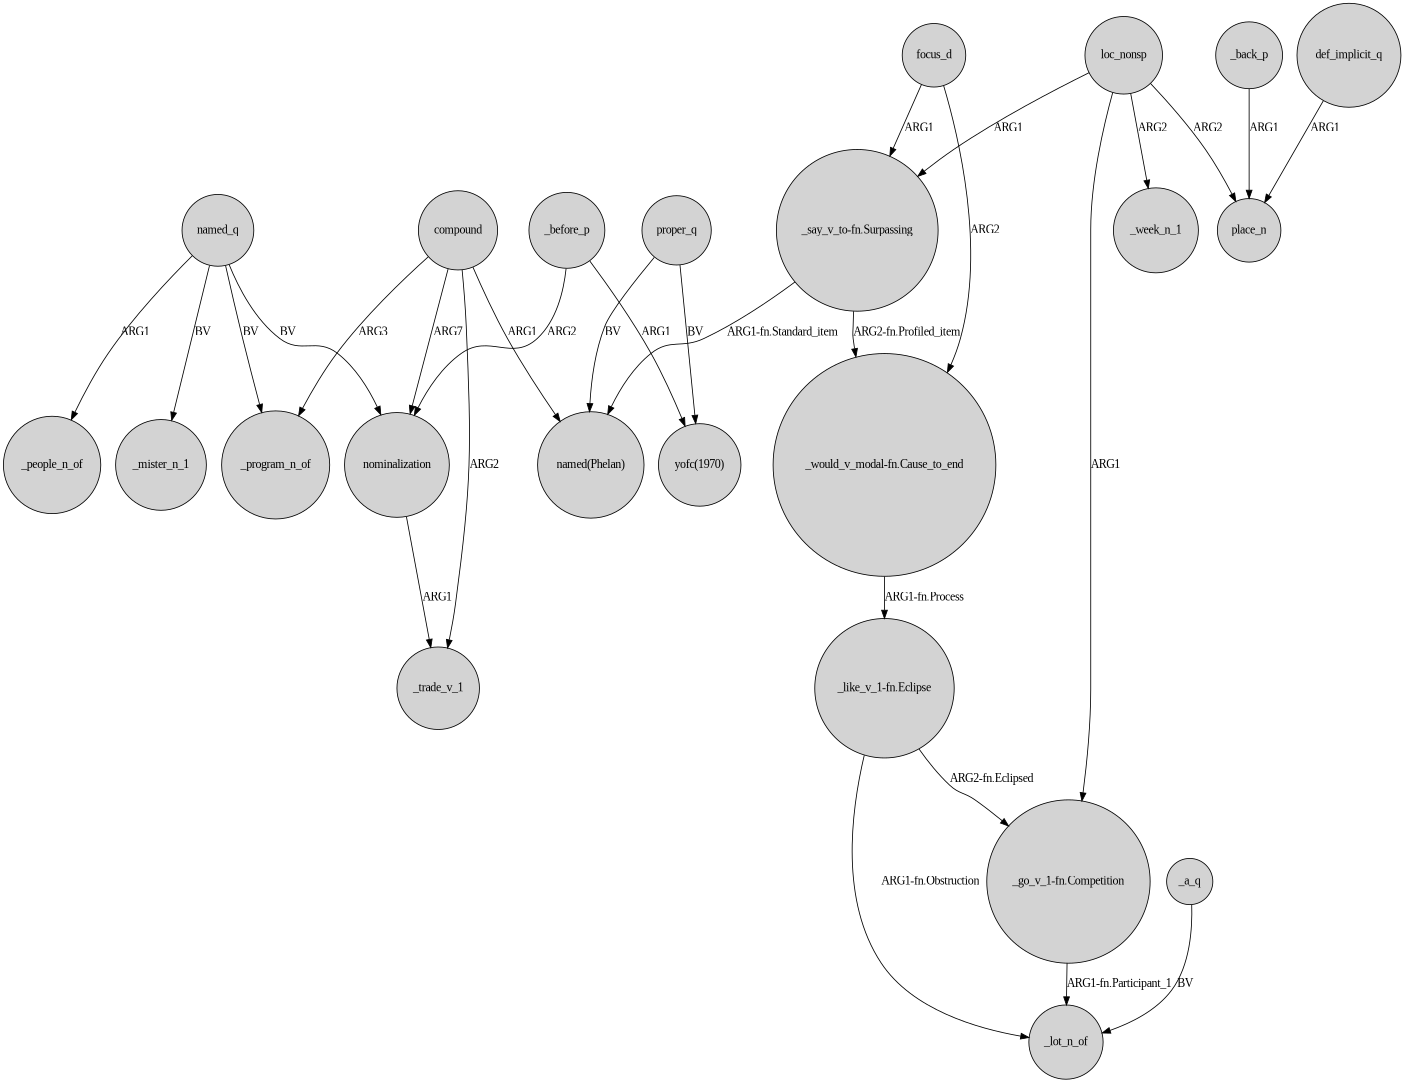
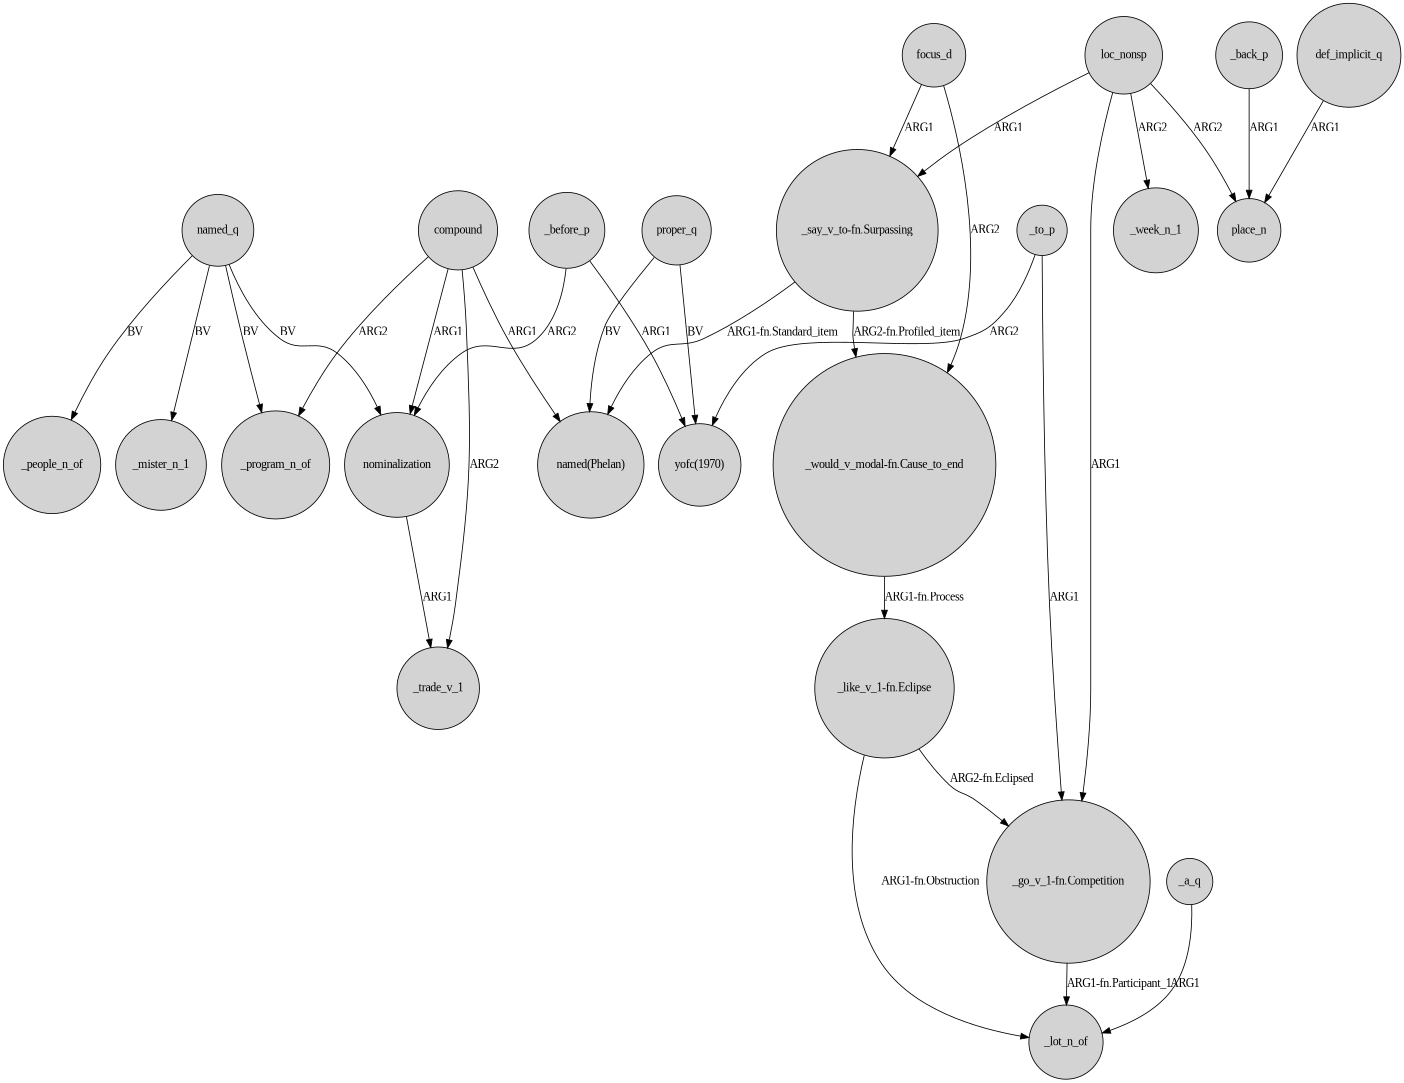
none -> (1042, 230)
(135, 332) -> (135, 332)
(373, 332) -> (373, 332)
(448, 332) -> (448, 332)
(1185, 984) -> (1185, 984)
